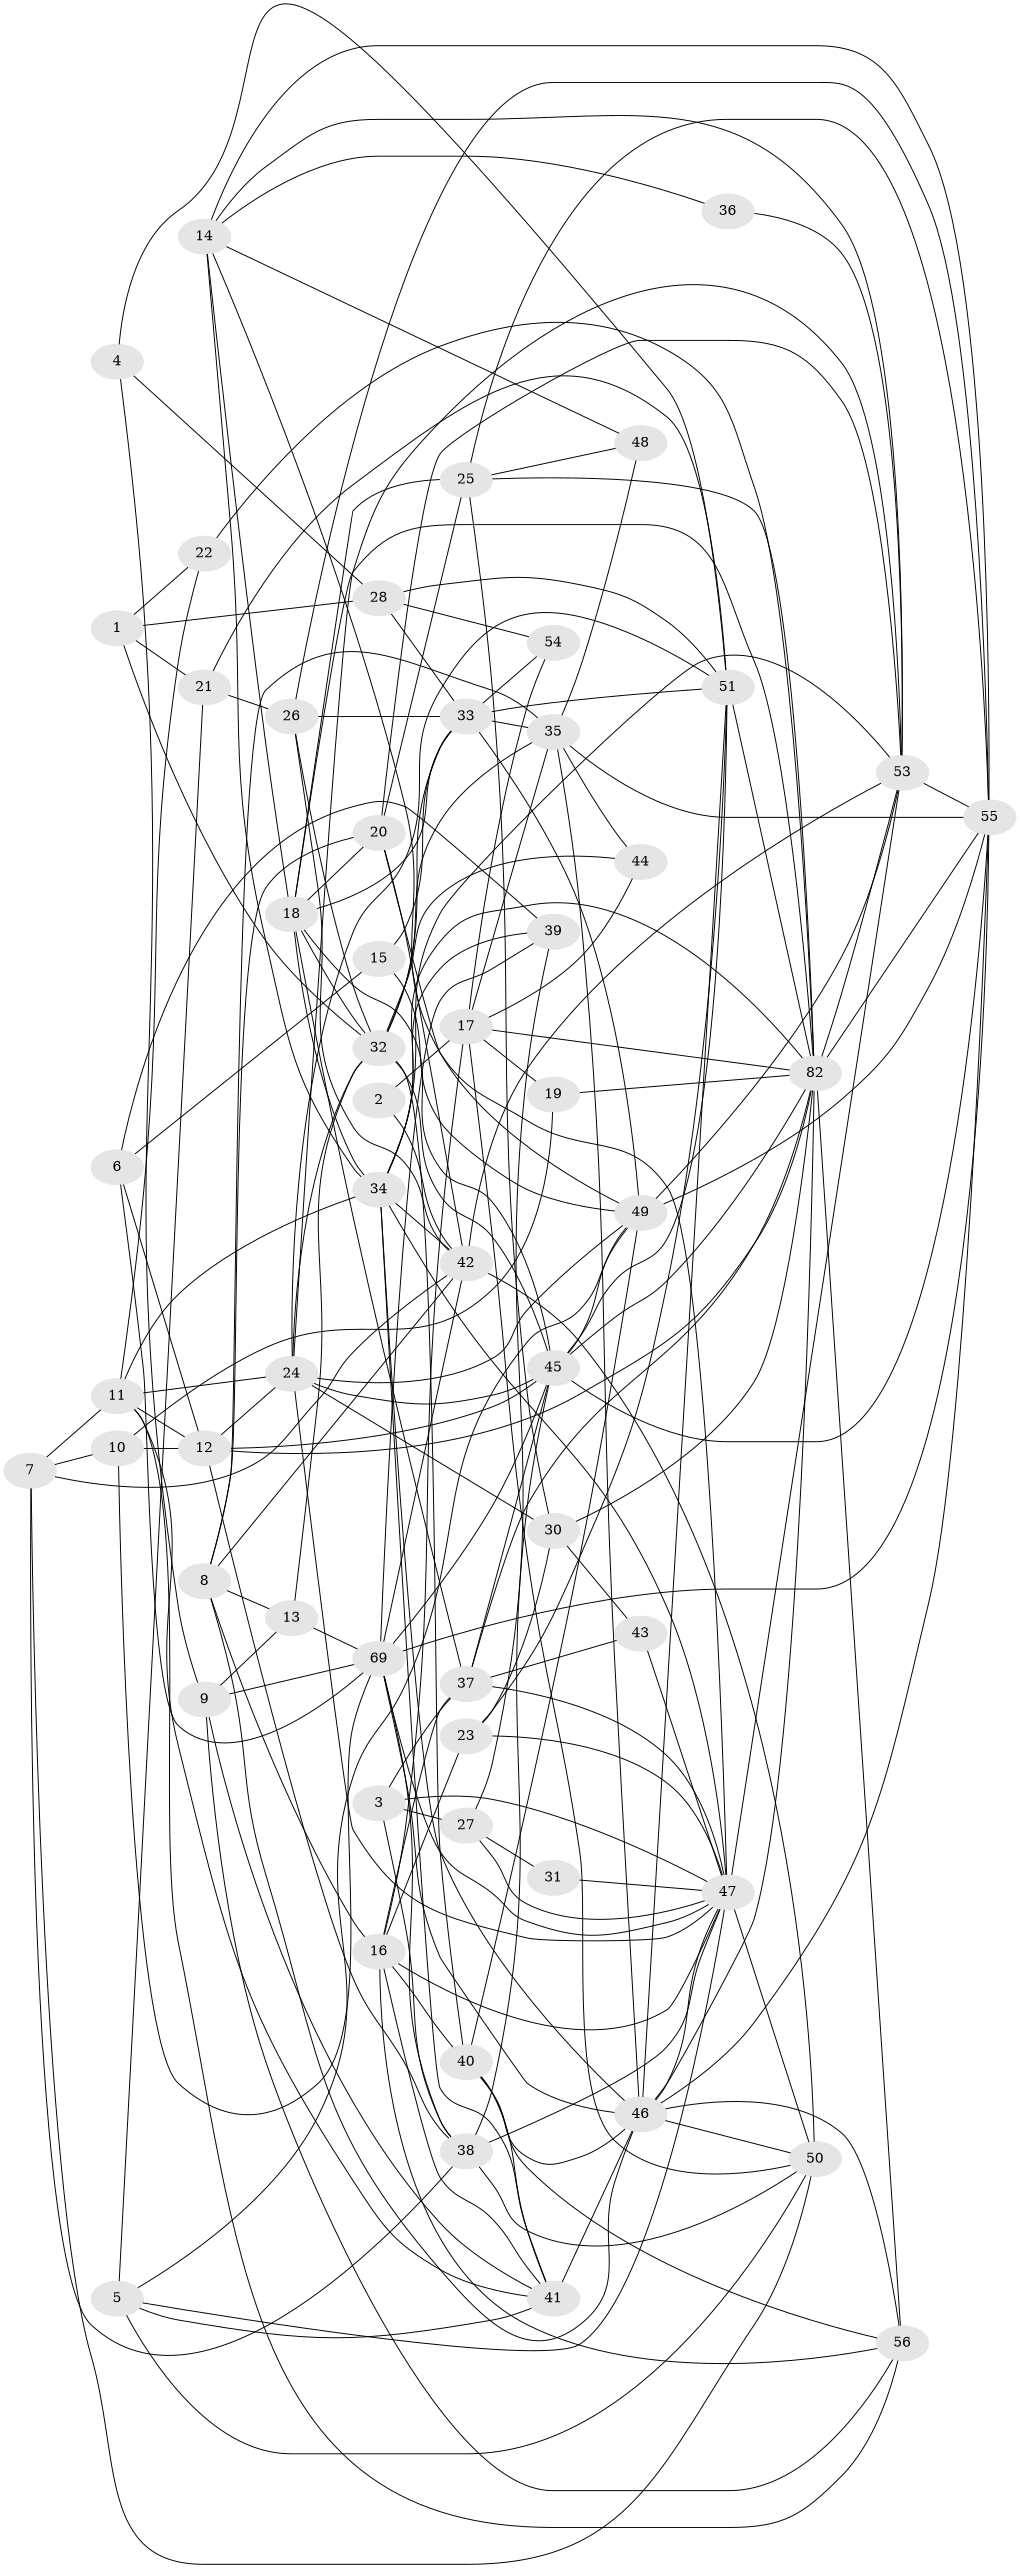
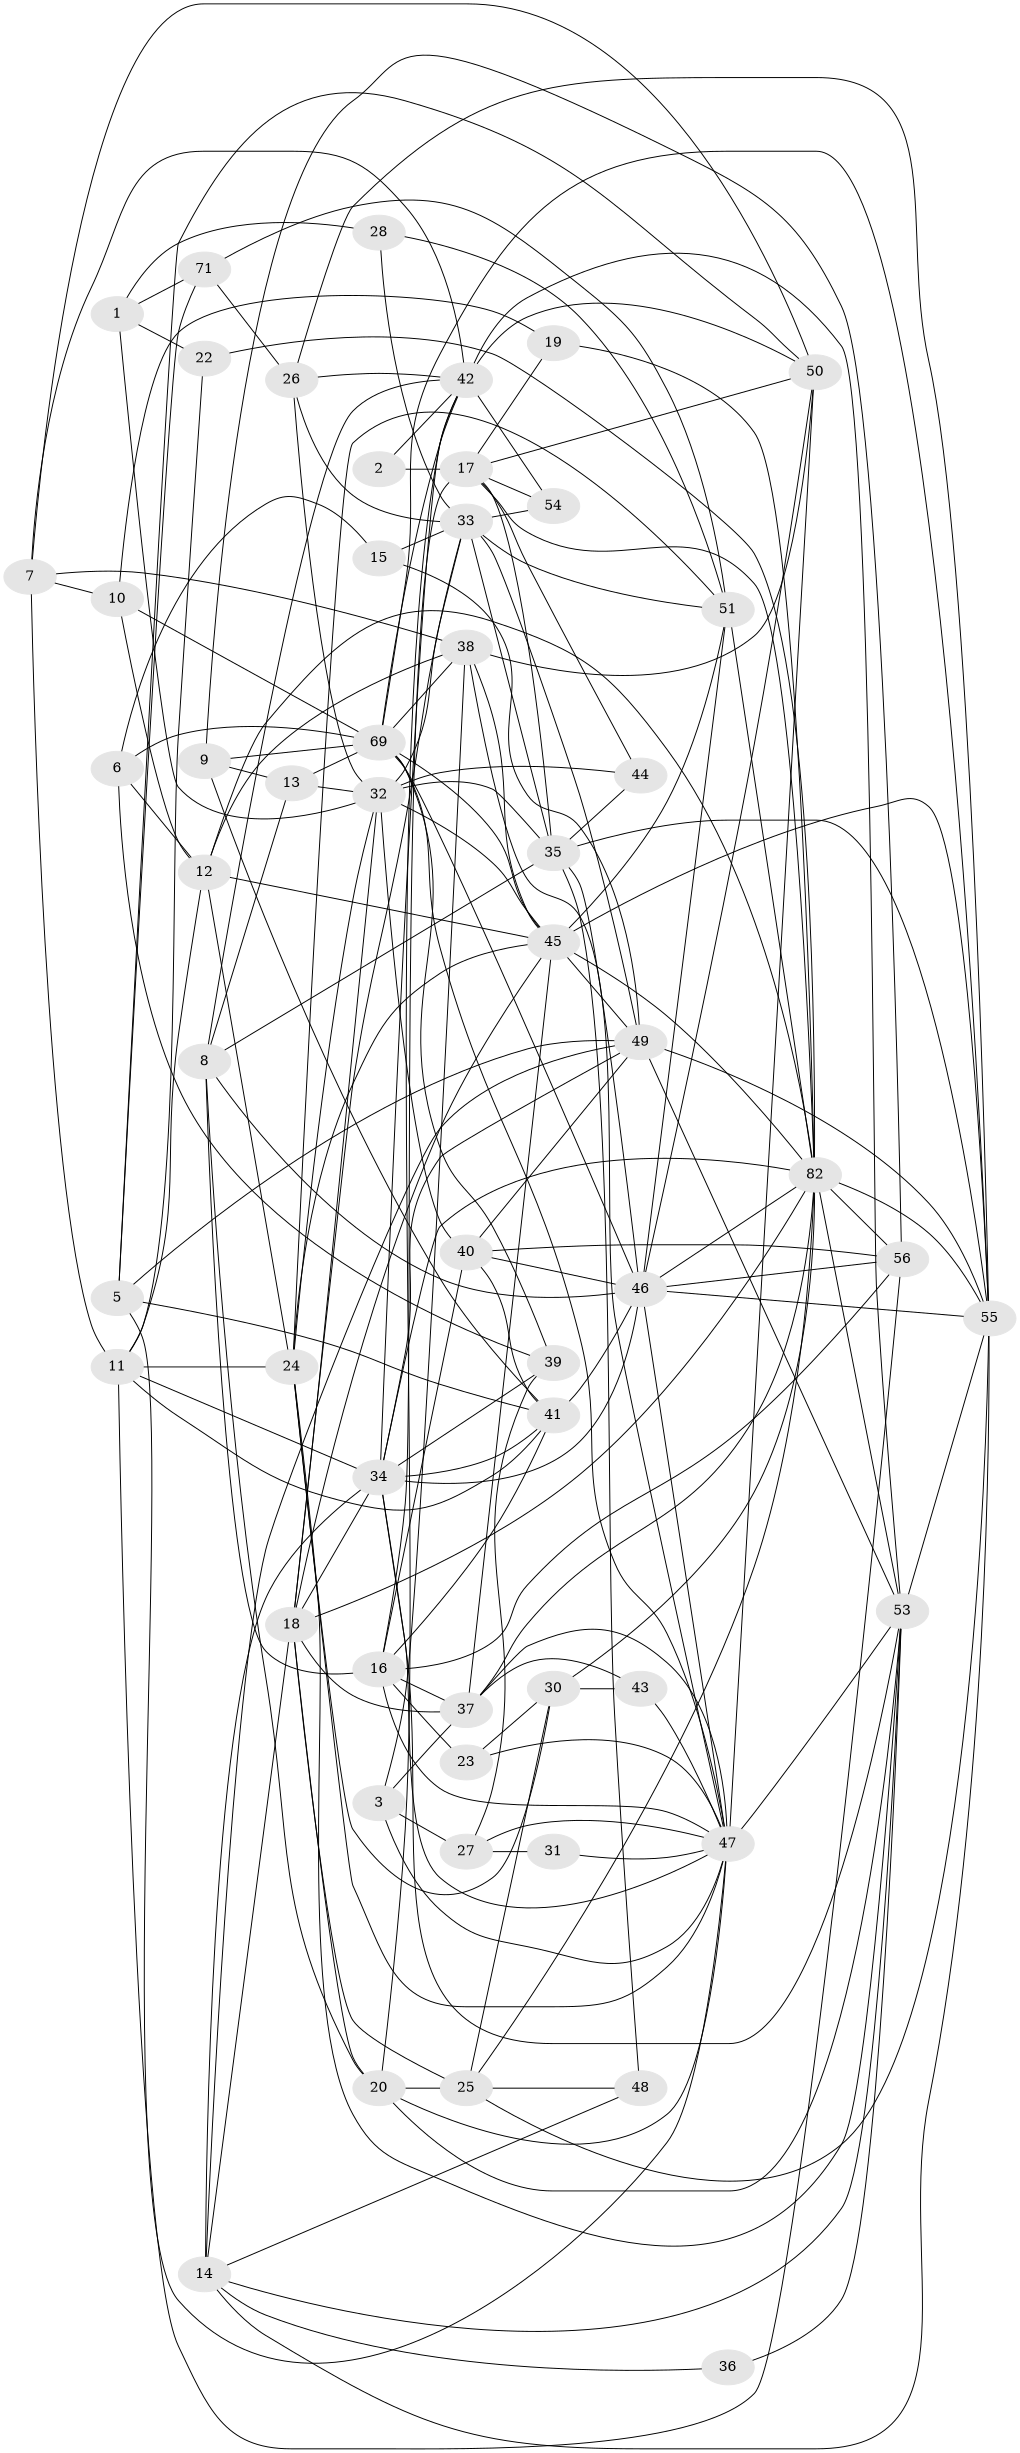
(117, 362) -> none
(466, 621) -> (510, 443)
(205, 687) -> (205, 270)
(672, 1260) -> none
(496, 1356) -> (417, 1204)
